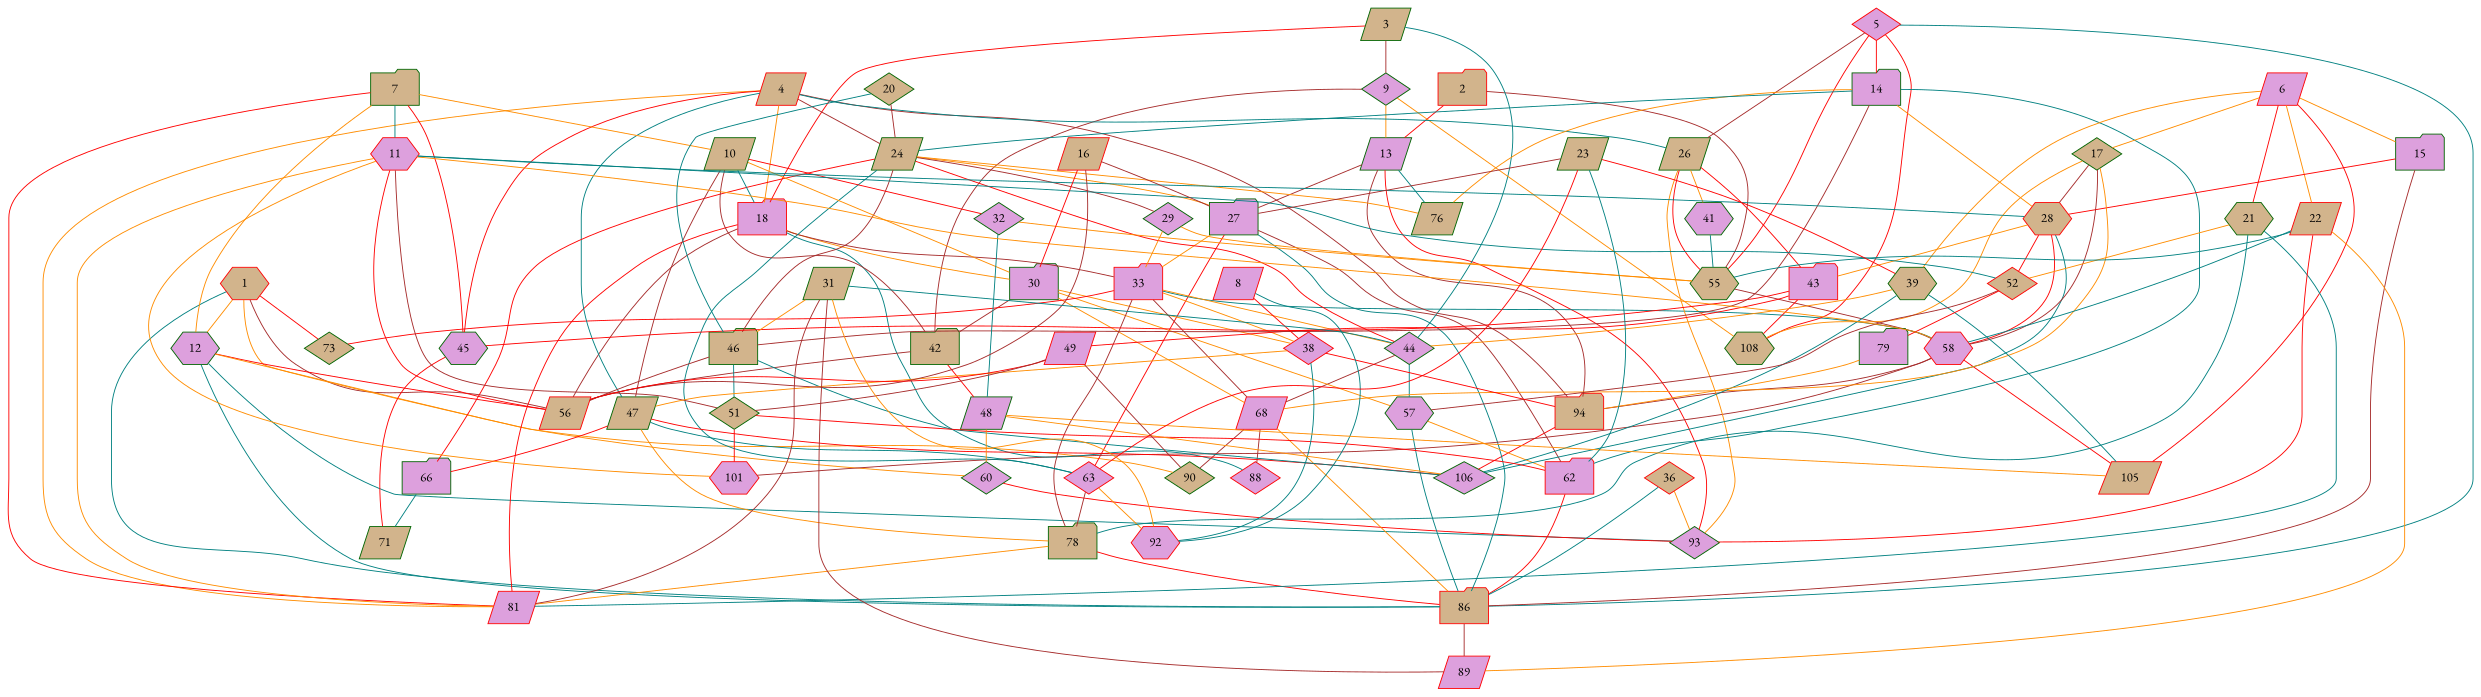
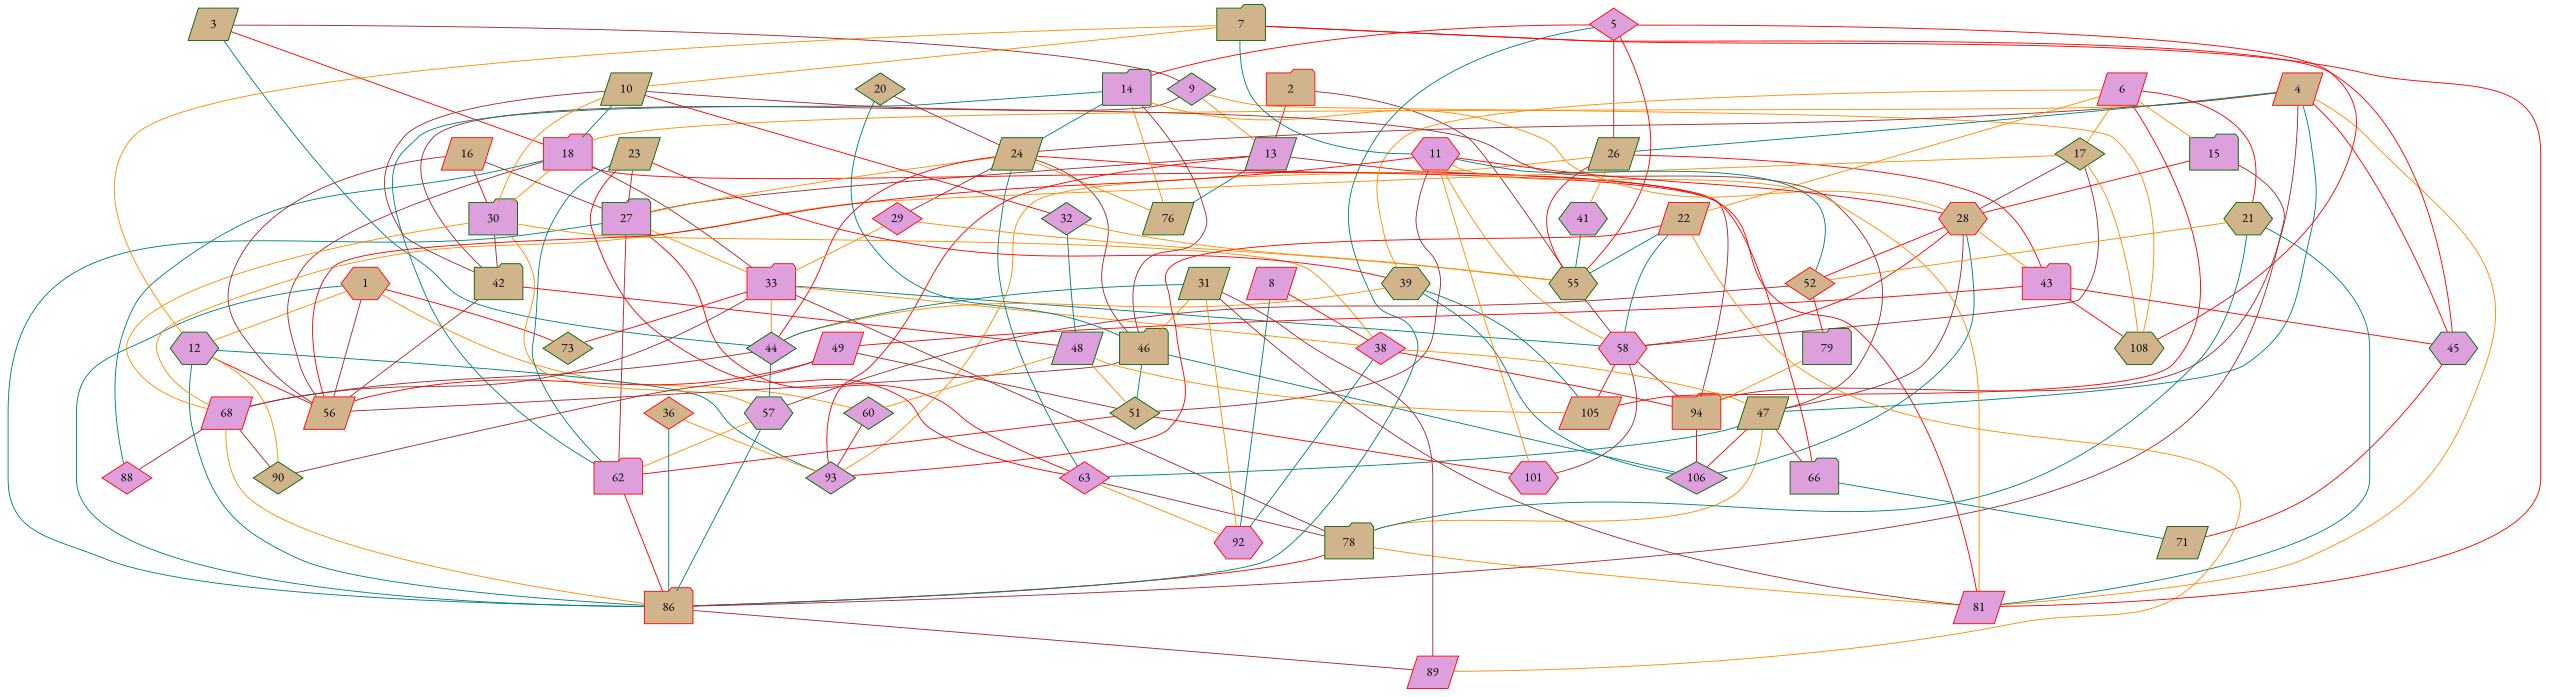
(1342, 189) -> (1700, 183)
(1168, 219) -> (897, 219)
none -> (1920, 367)
(1212, 444) -> (1109, 384)
